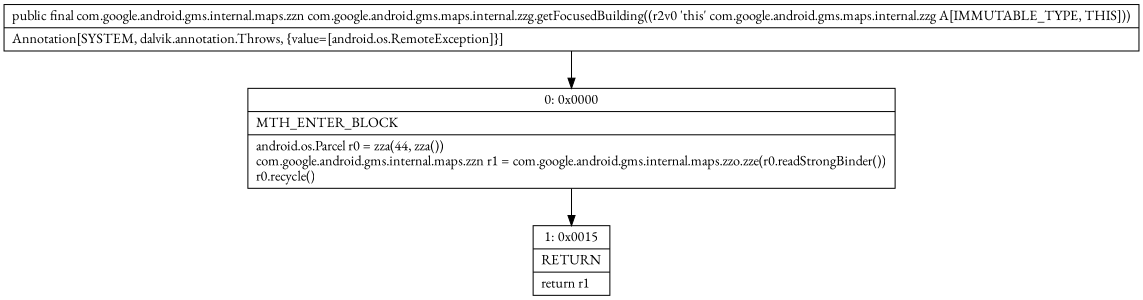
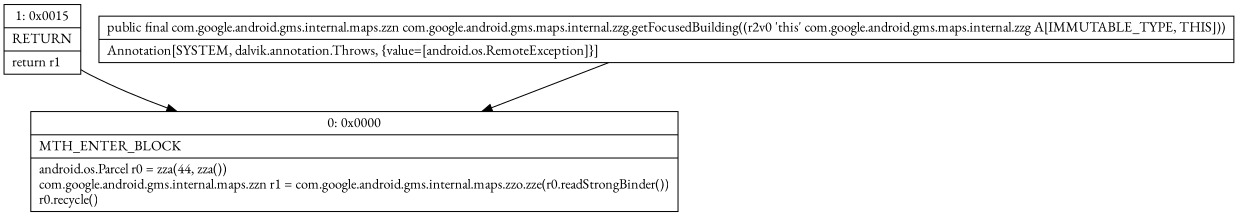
(572, 202) -> (123, 90)
